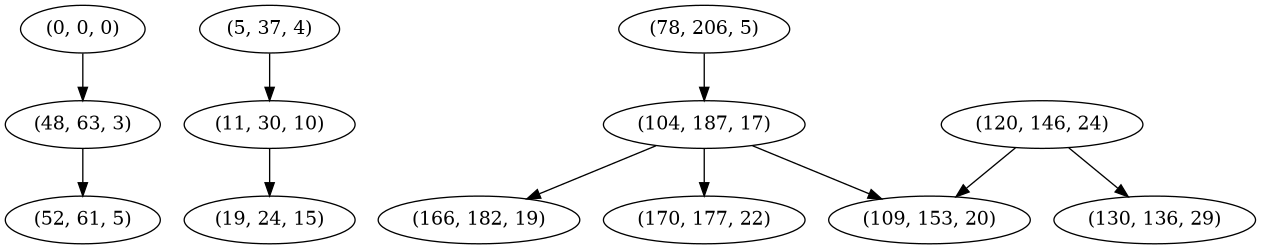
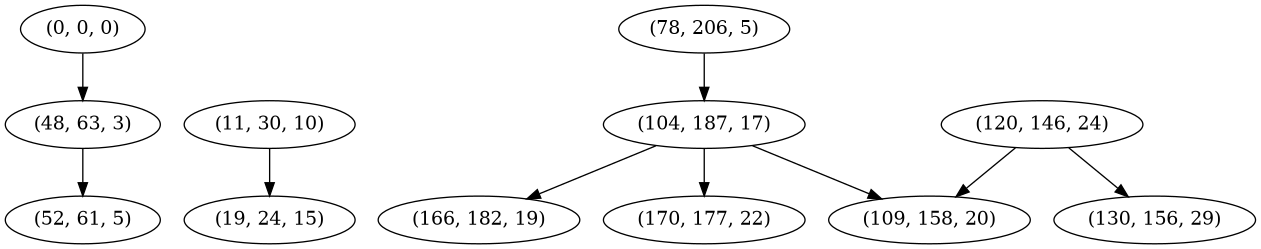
(270, 29) -> none
(929, 220) -> (929, 220)
(1155, 220) -> (1155, 220)
